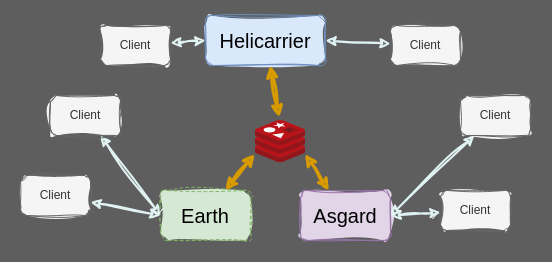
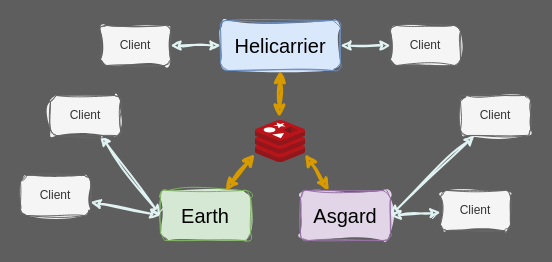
(266, 41) -> (281, 46)
(206, 216) -> (206, 216)
